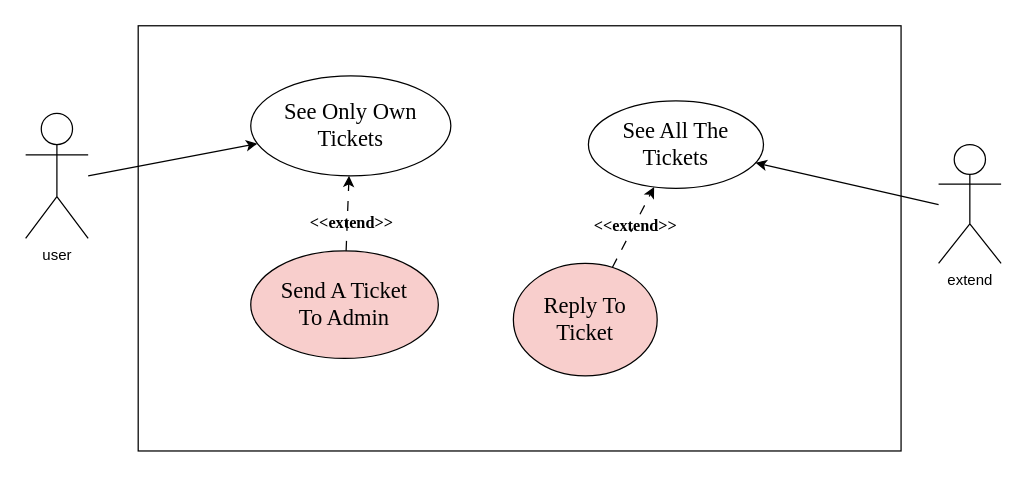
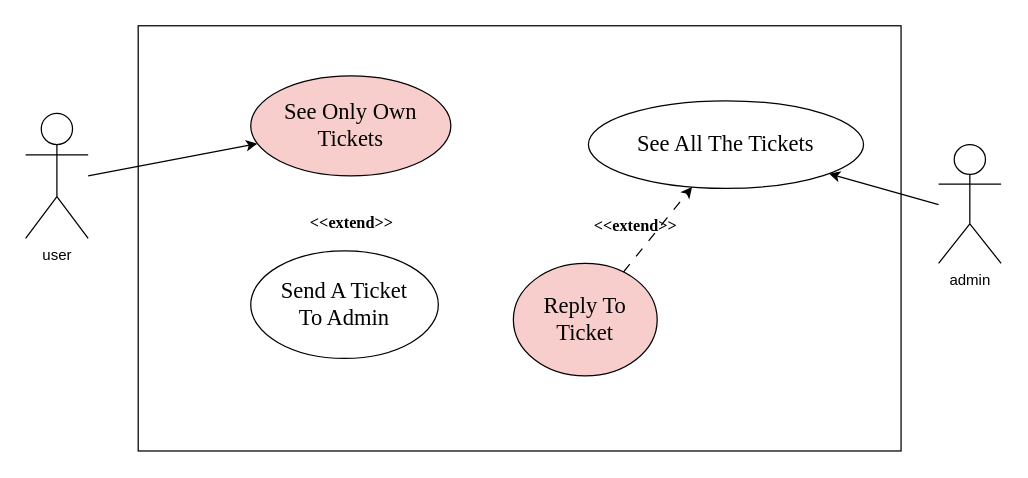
(351, 126) -> (351, 126)
(676, 144) -> (726, 144)
(347, 219) -> none
(970, 281) -> (970, 281)
(344, 304) -> (344, 304)
